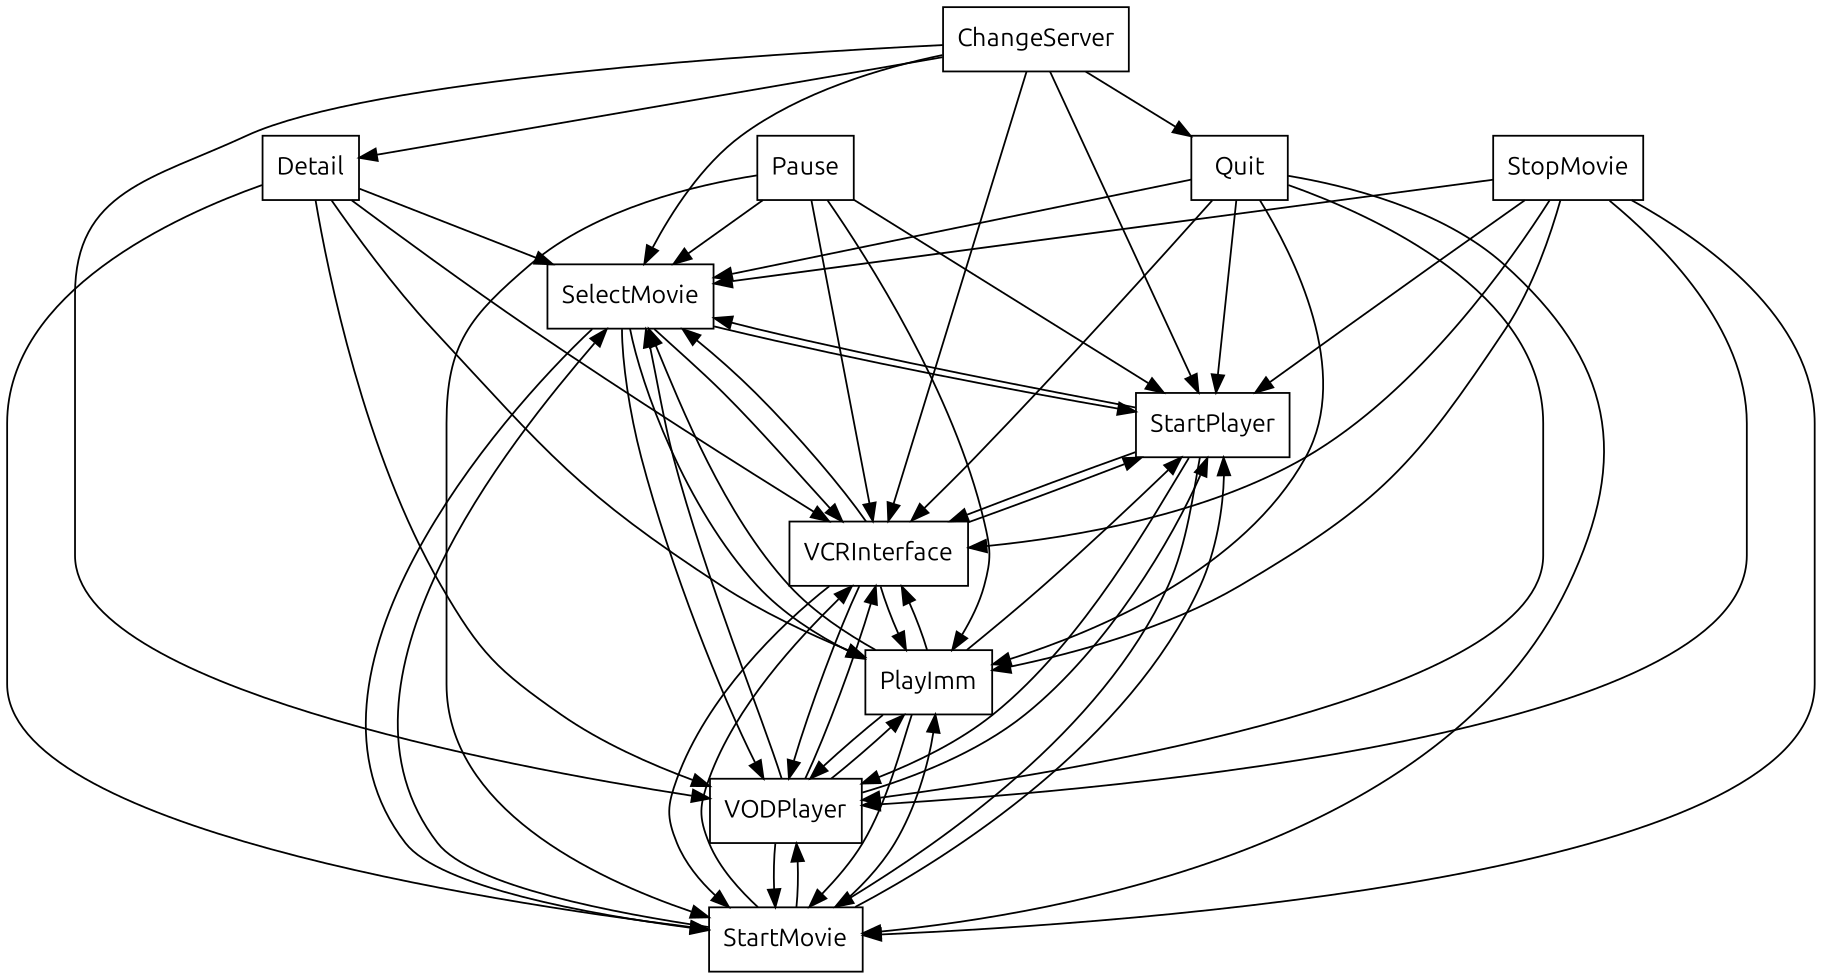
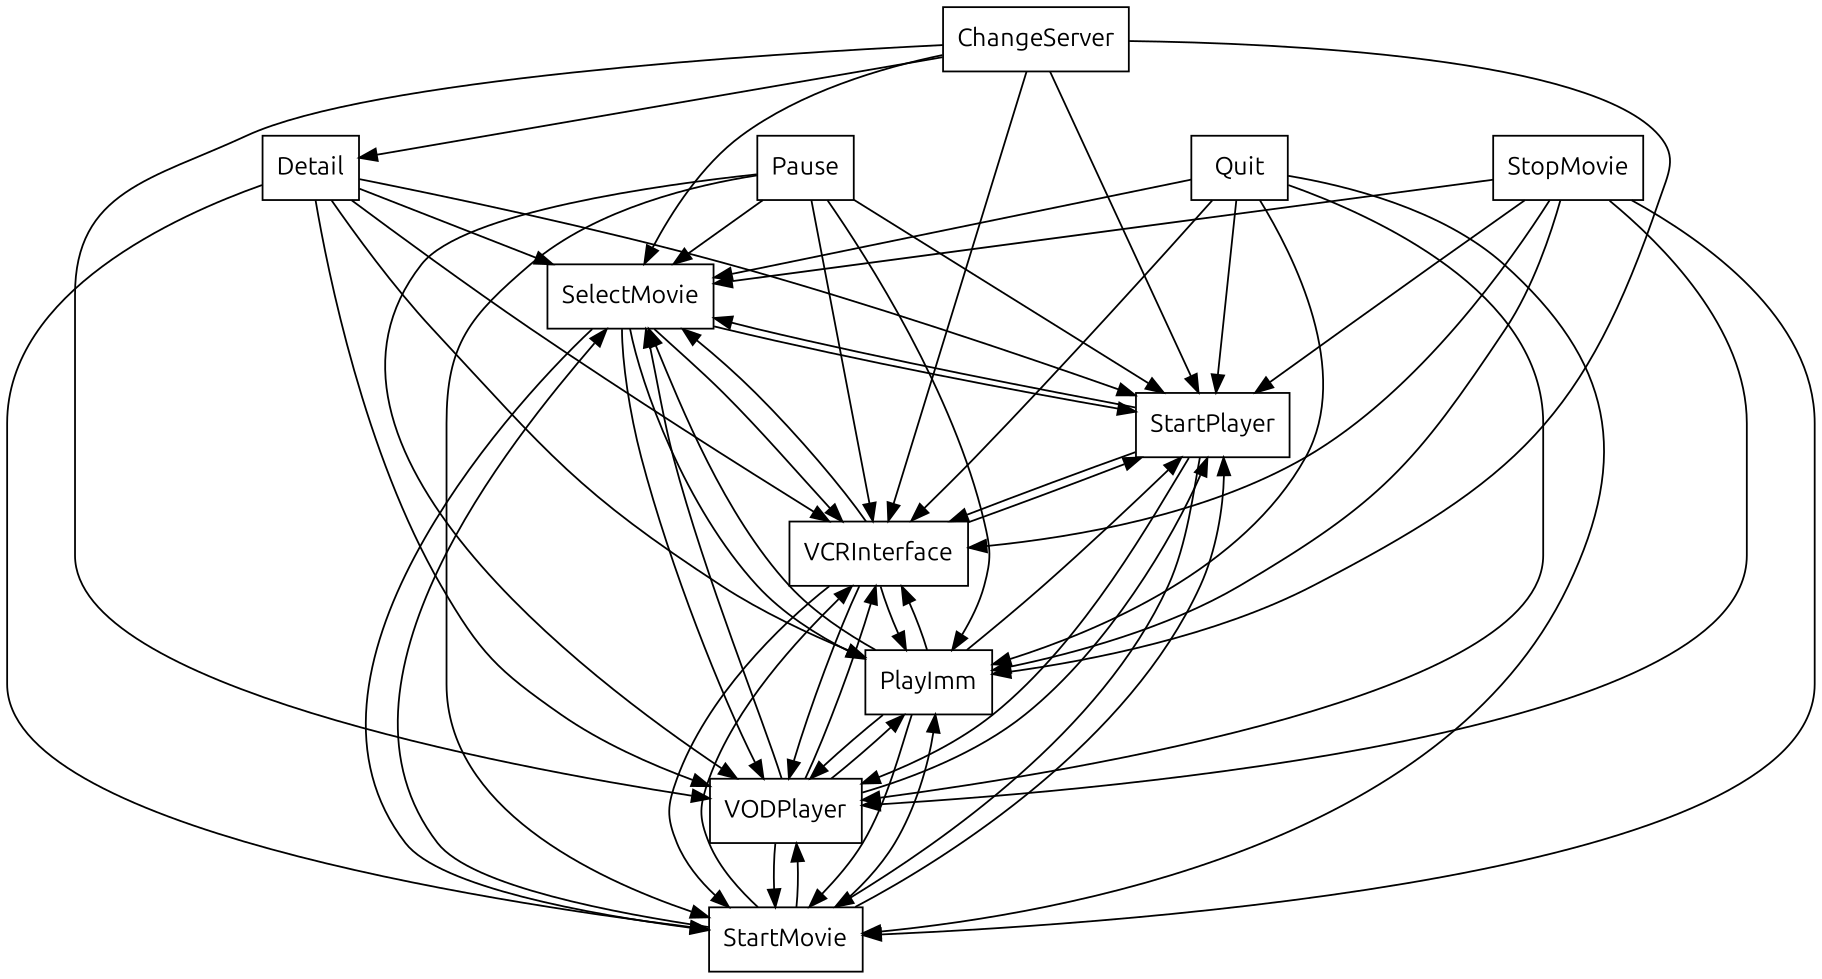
(1131, 99) -> (1615, 310)
none -> (724, 263)
none -> (390, 406)
